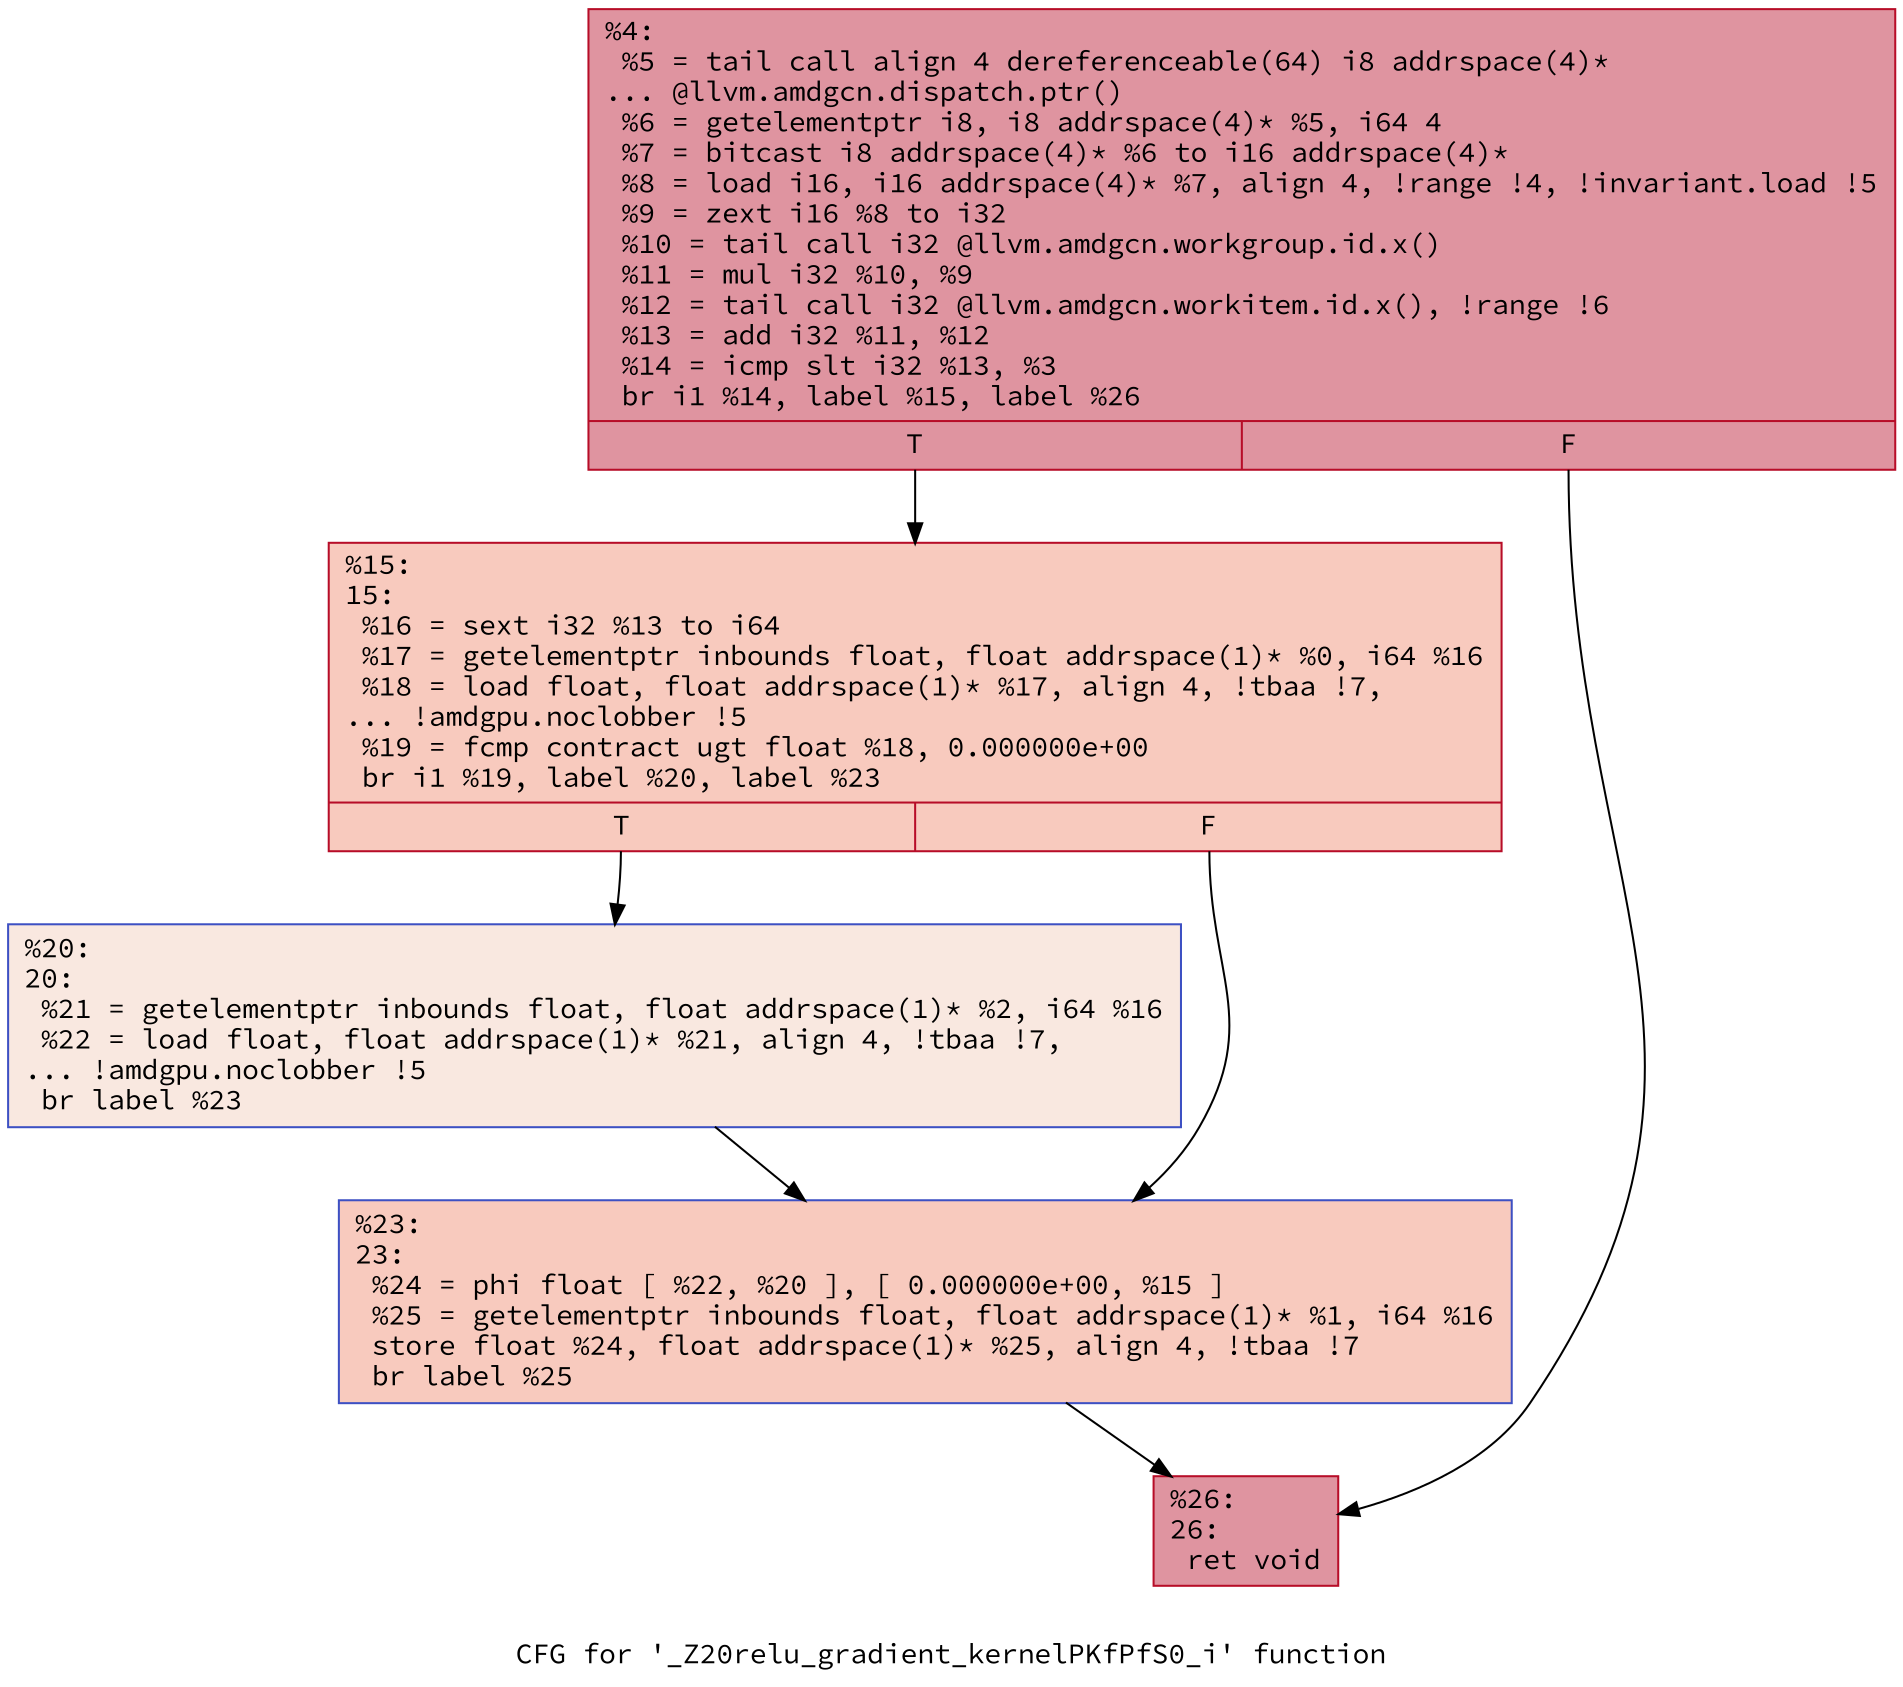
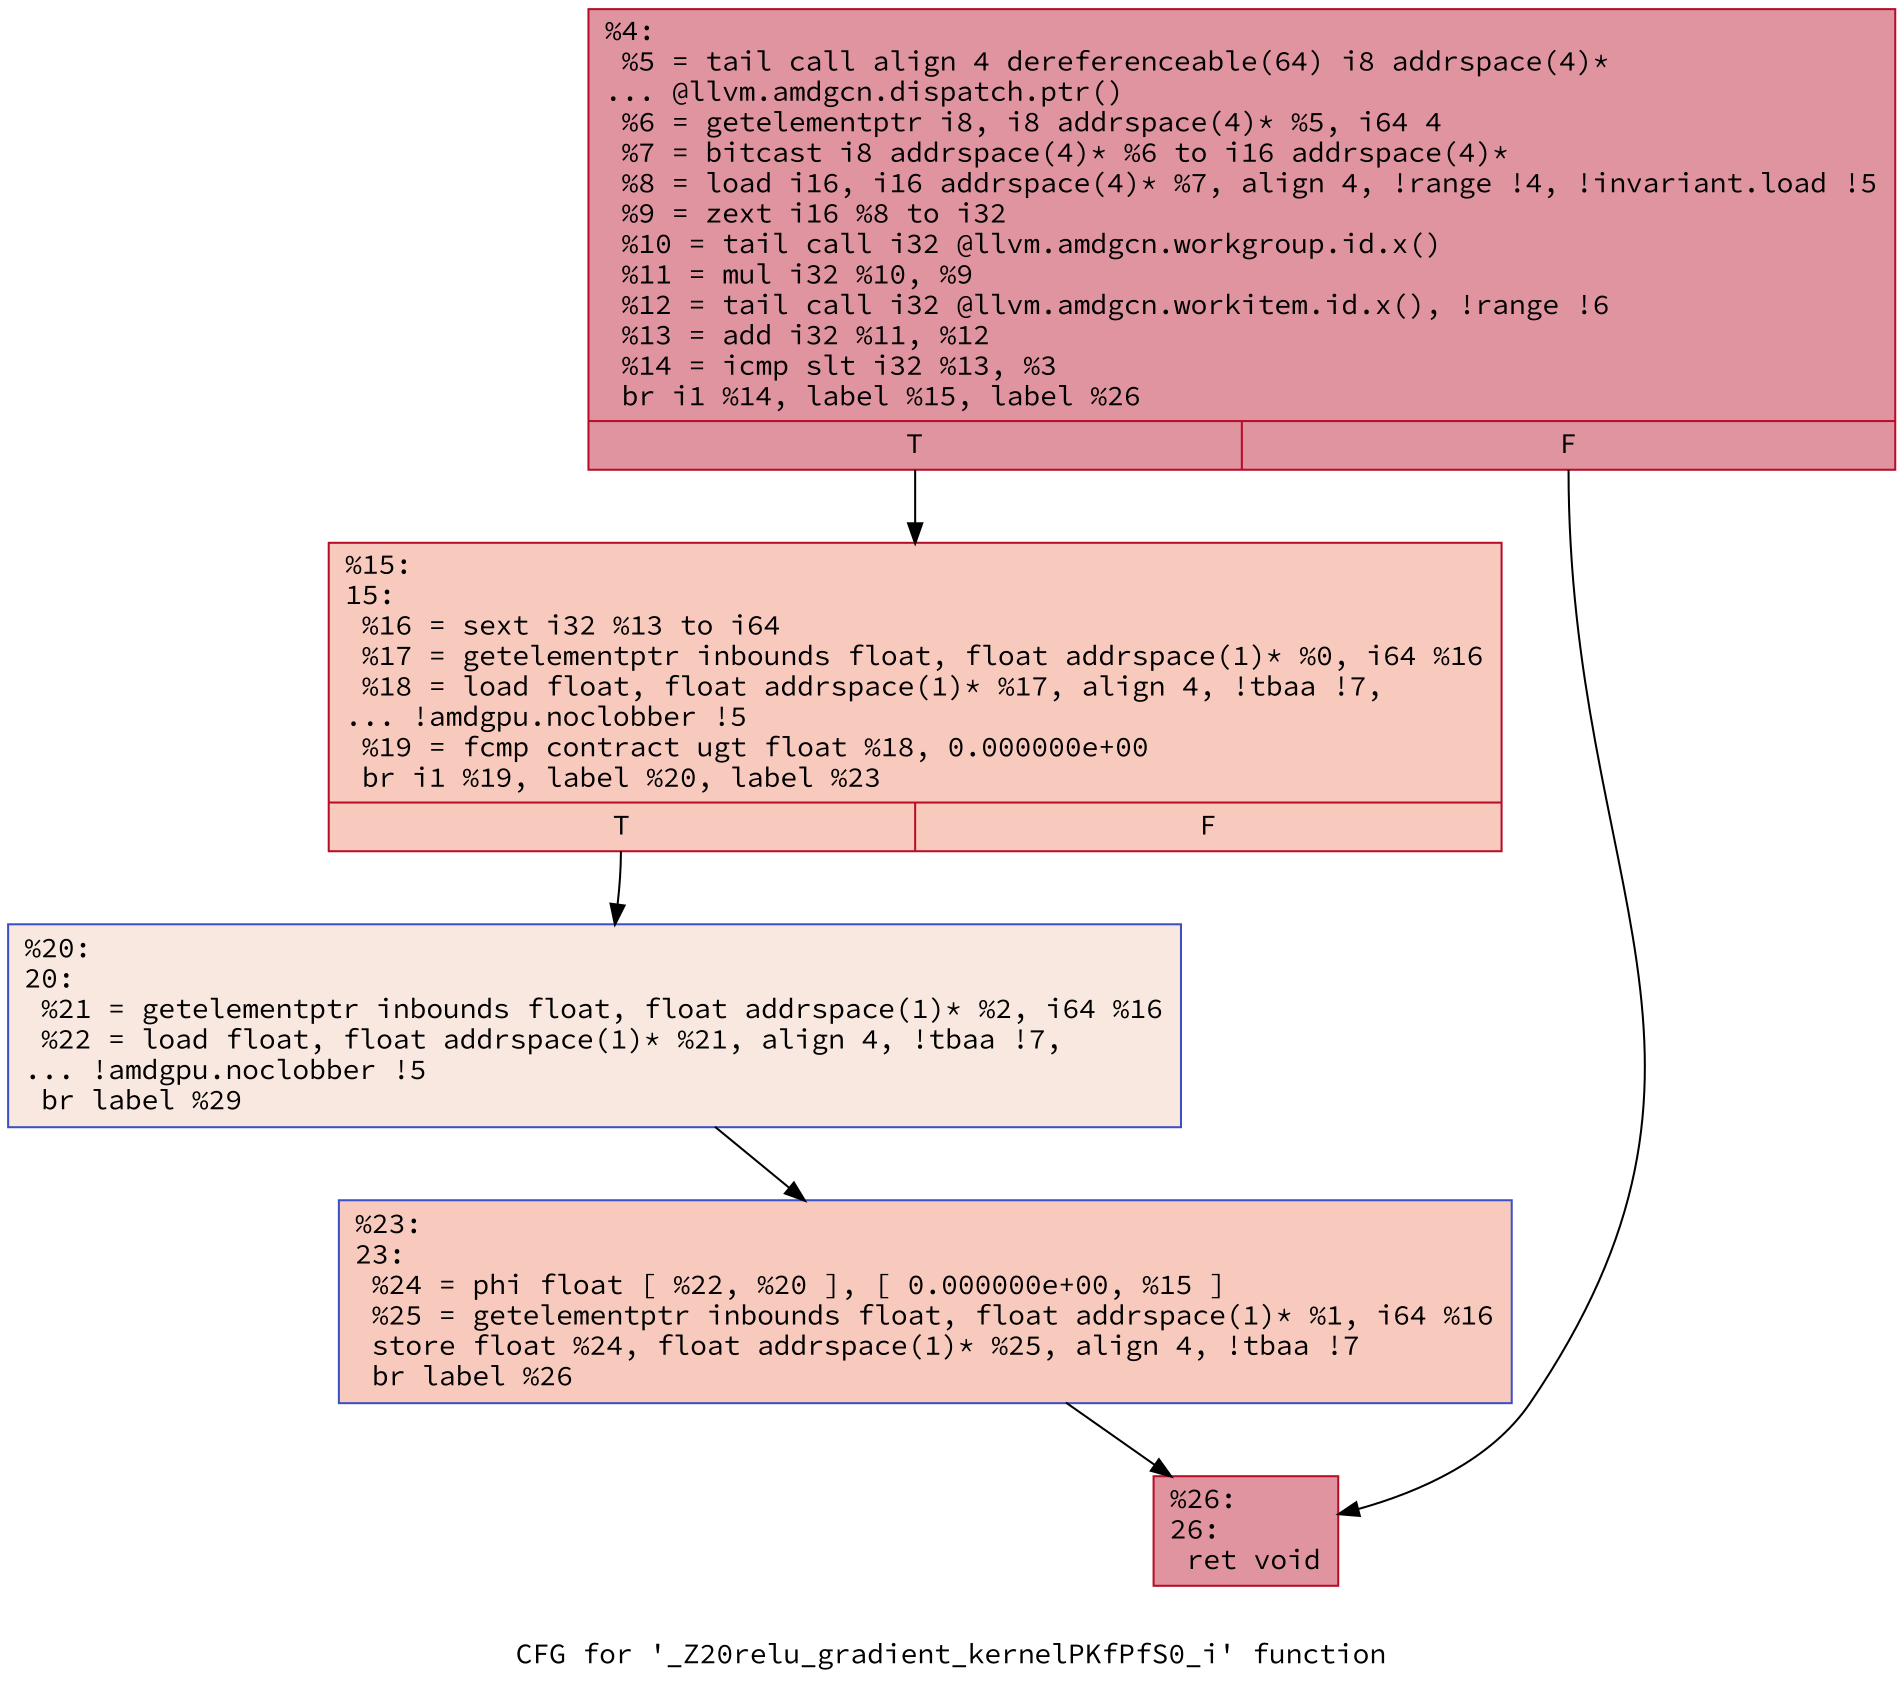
(1229, 1031) -> none
(134, 1101) -> (134, 1101)
(465, 1377) -> (465, 1377)
